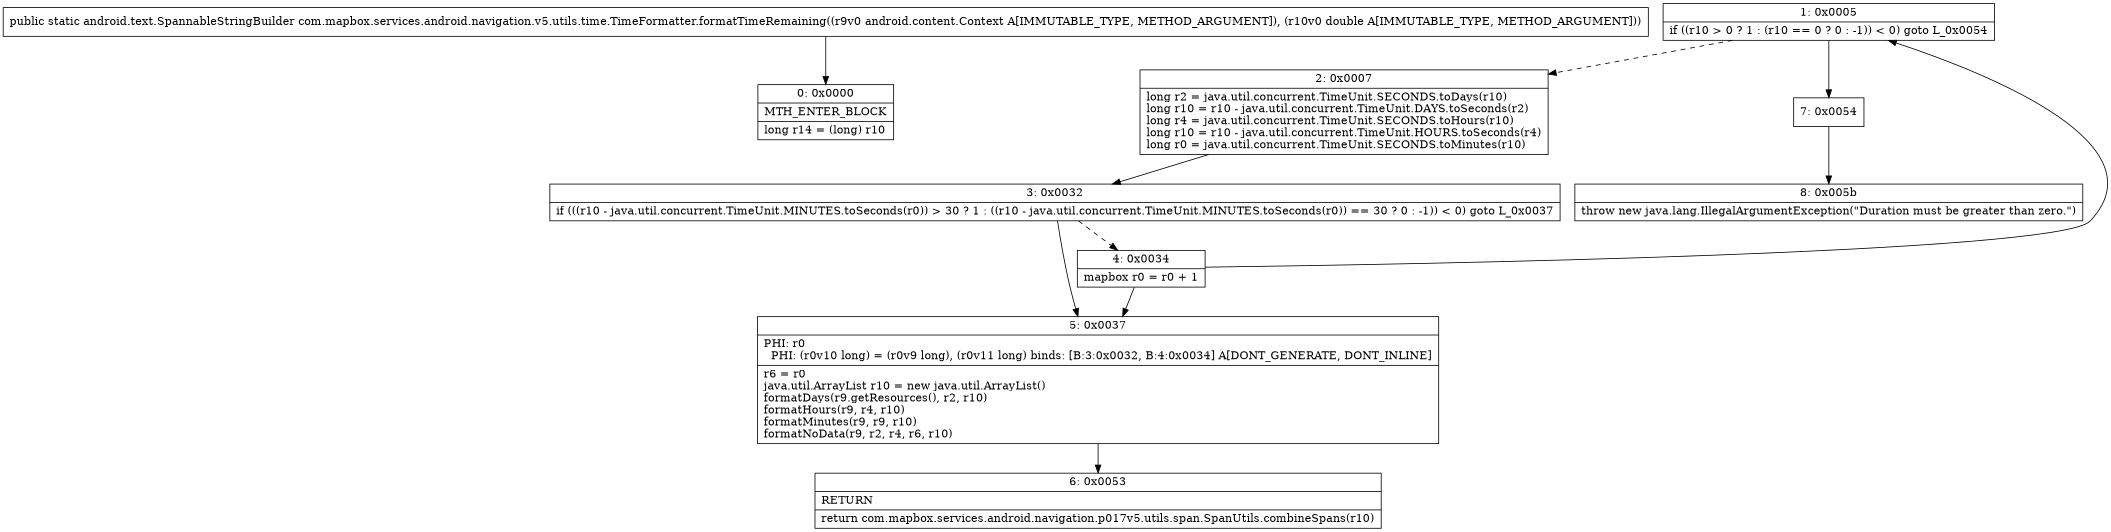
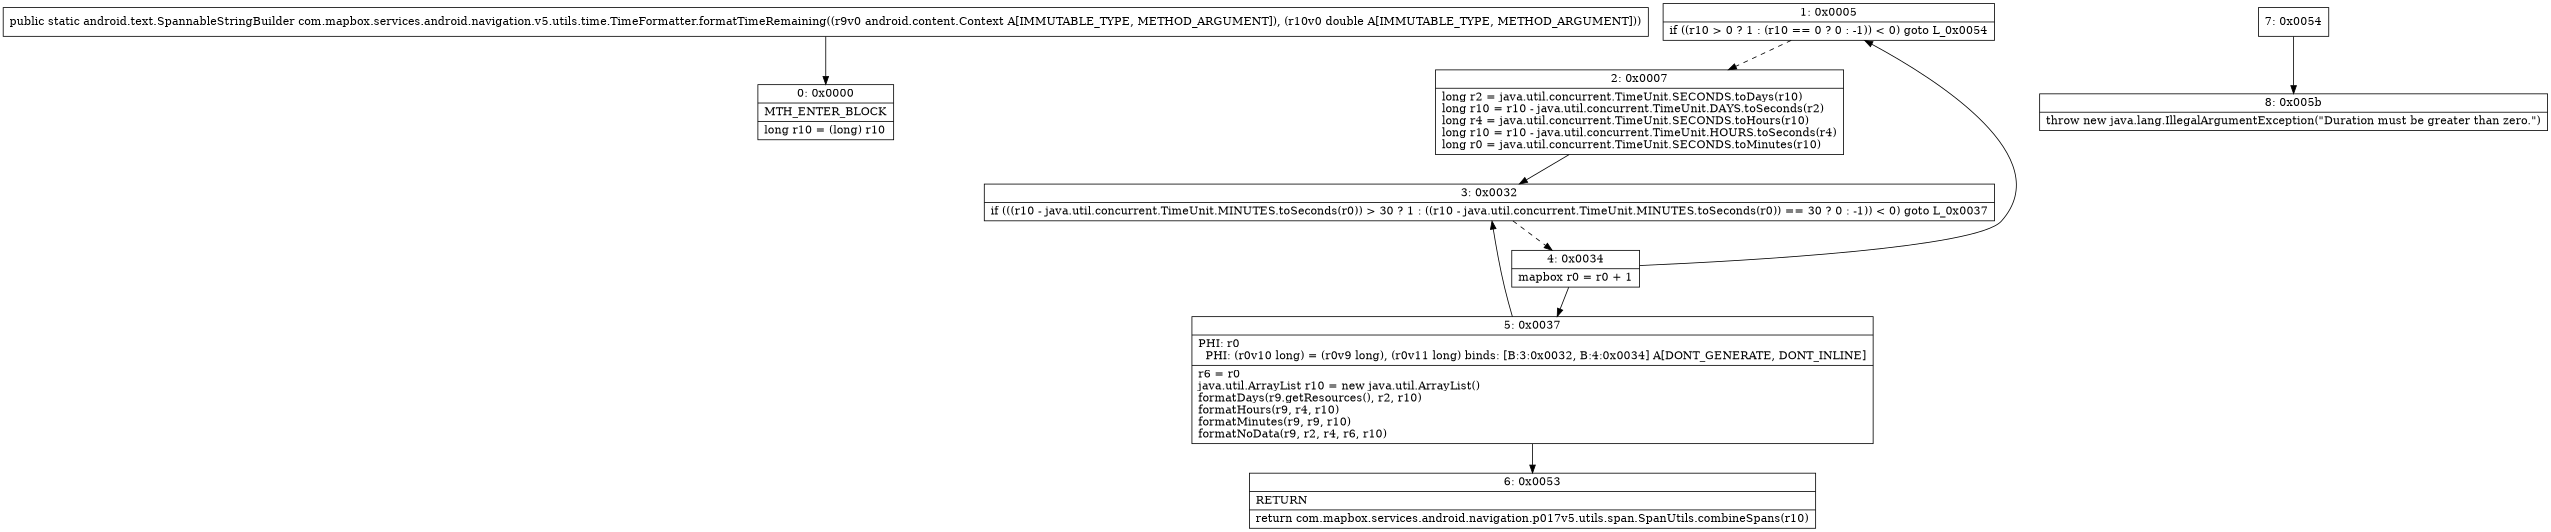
(1829, 65) -> none
(825, 130) -> (825, 130)
(1065, 265) -> (1501, 273)
